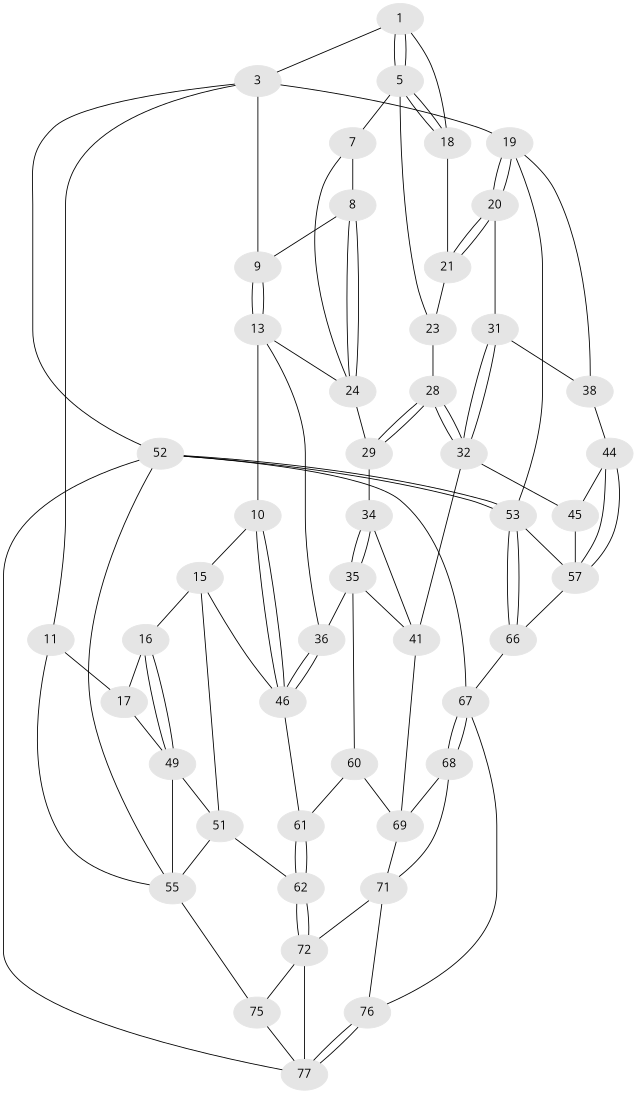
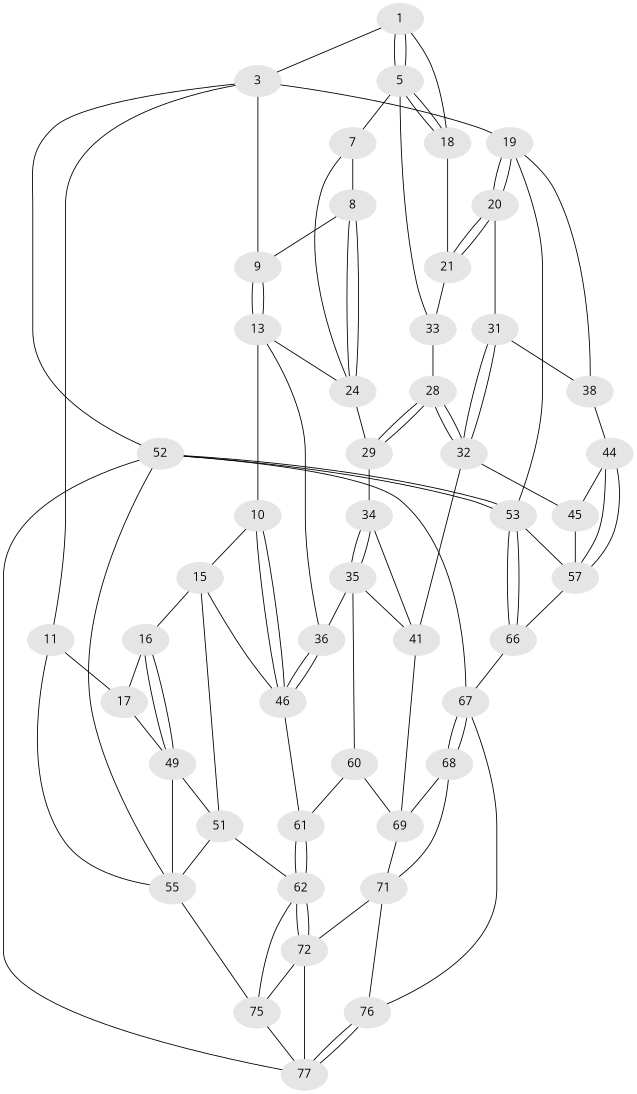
(433, 329) -> (433, 329)
none -> (269, 948)
